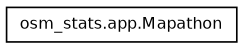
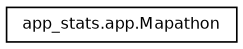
(122, 25) -> (122, 25)
